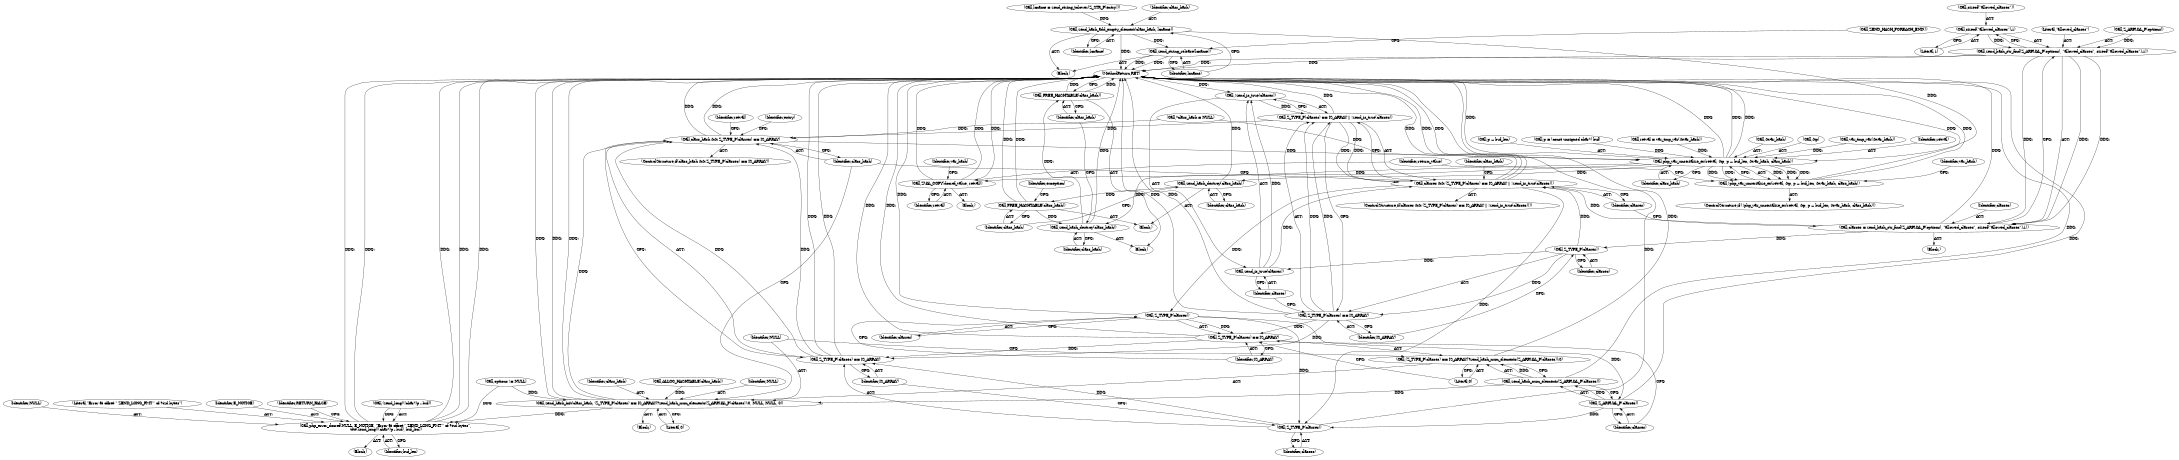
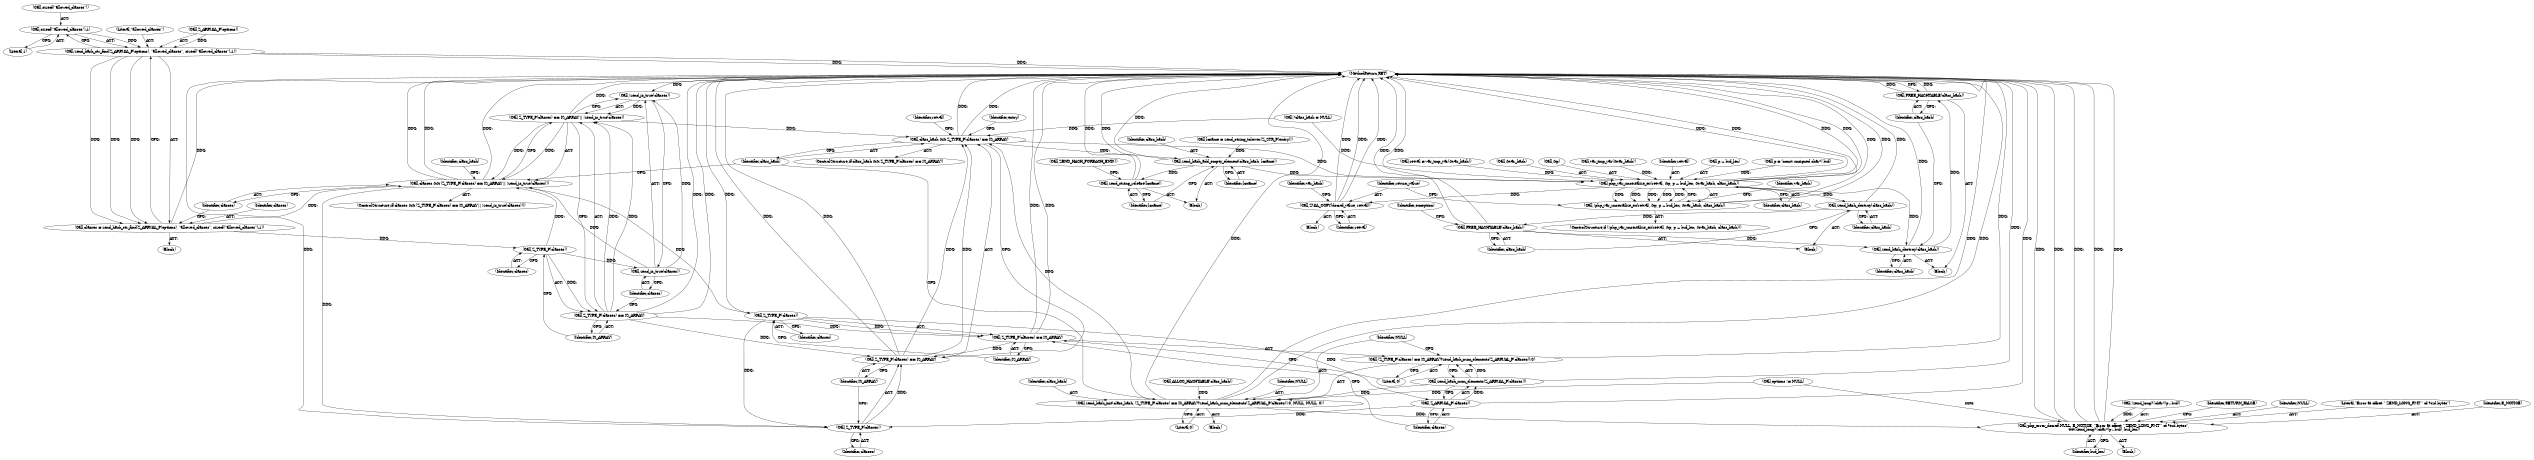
none -> (1081, 151)
(1157, 184) -> (668, 184)
